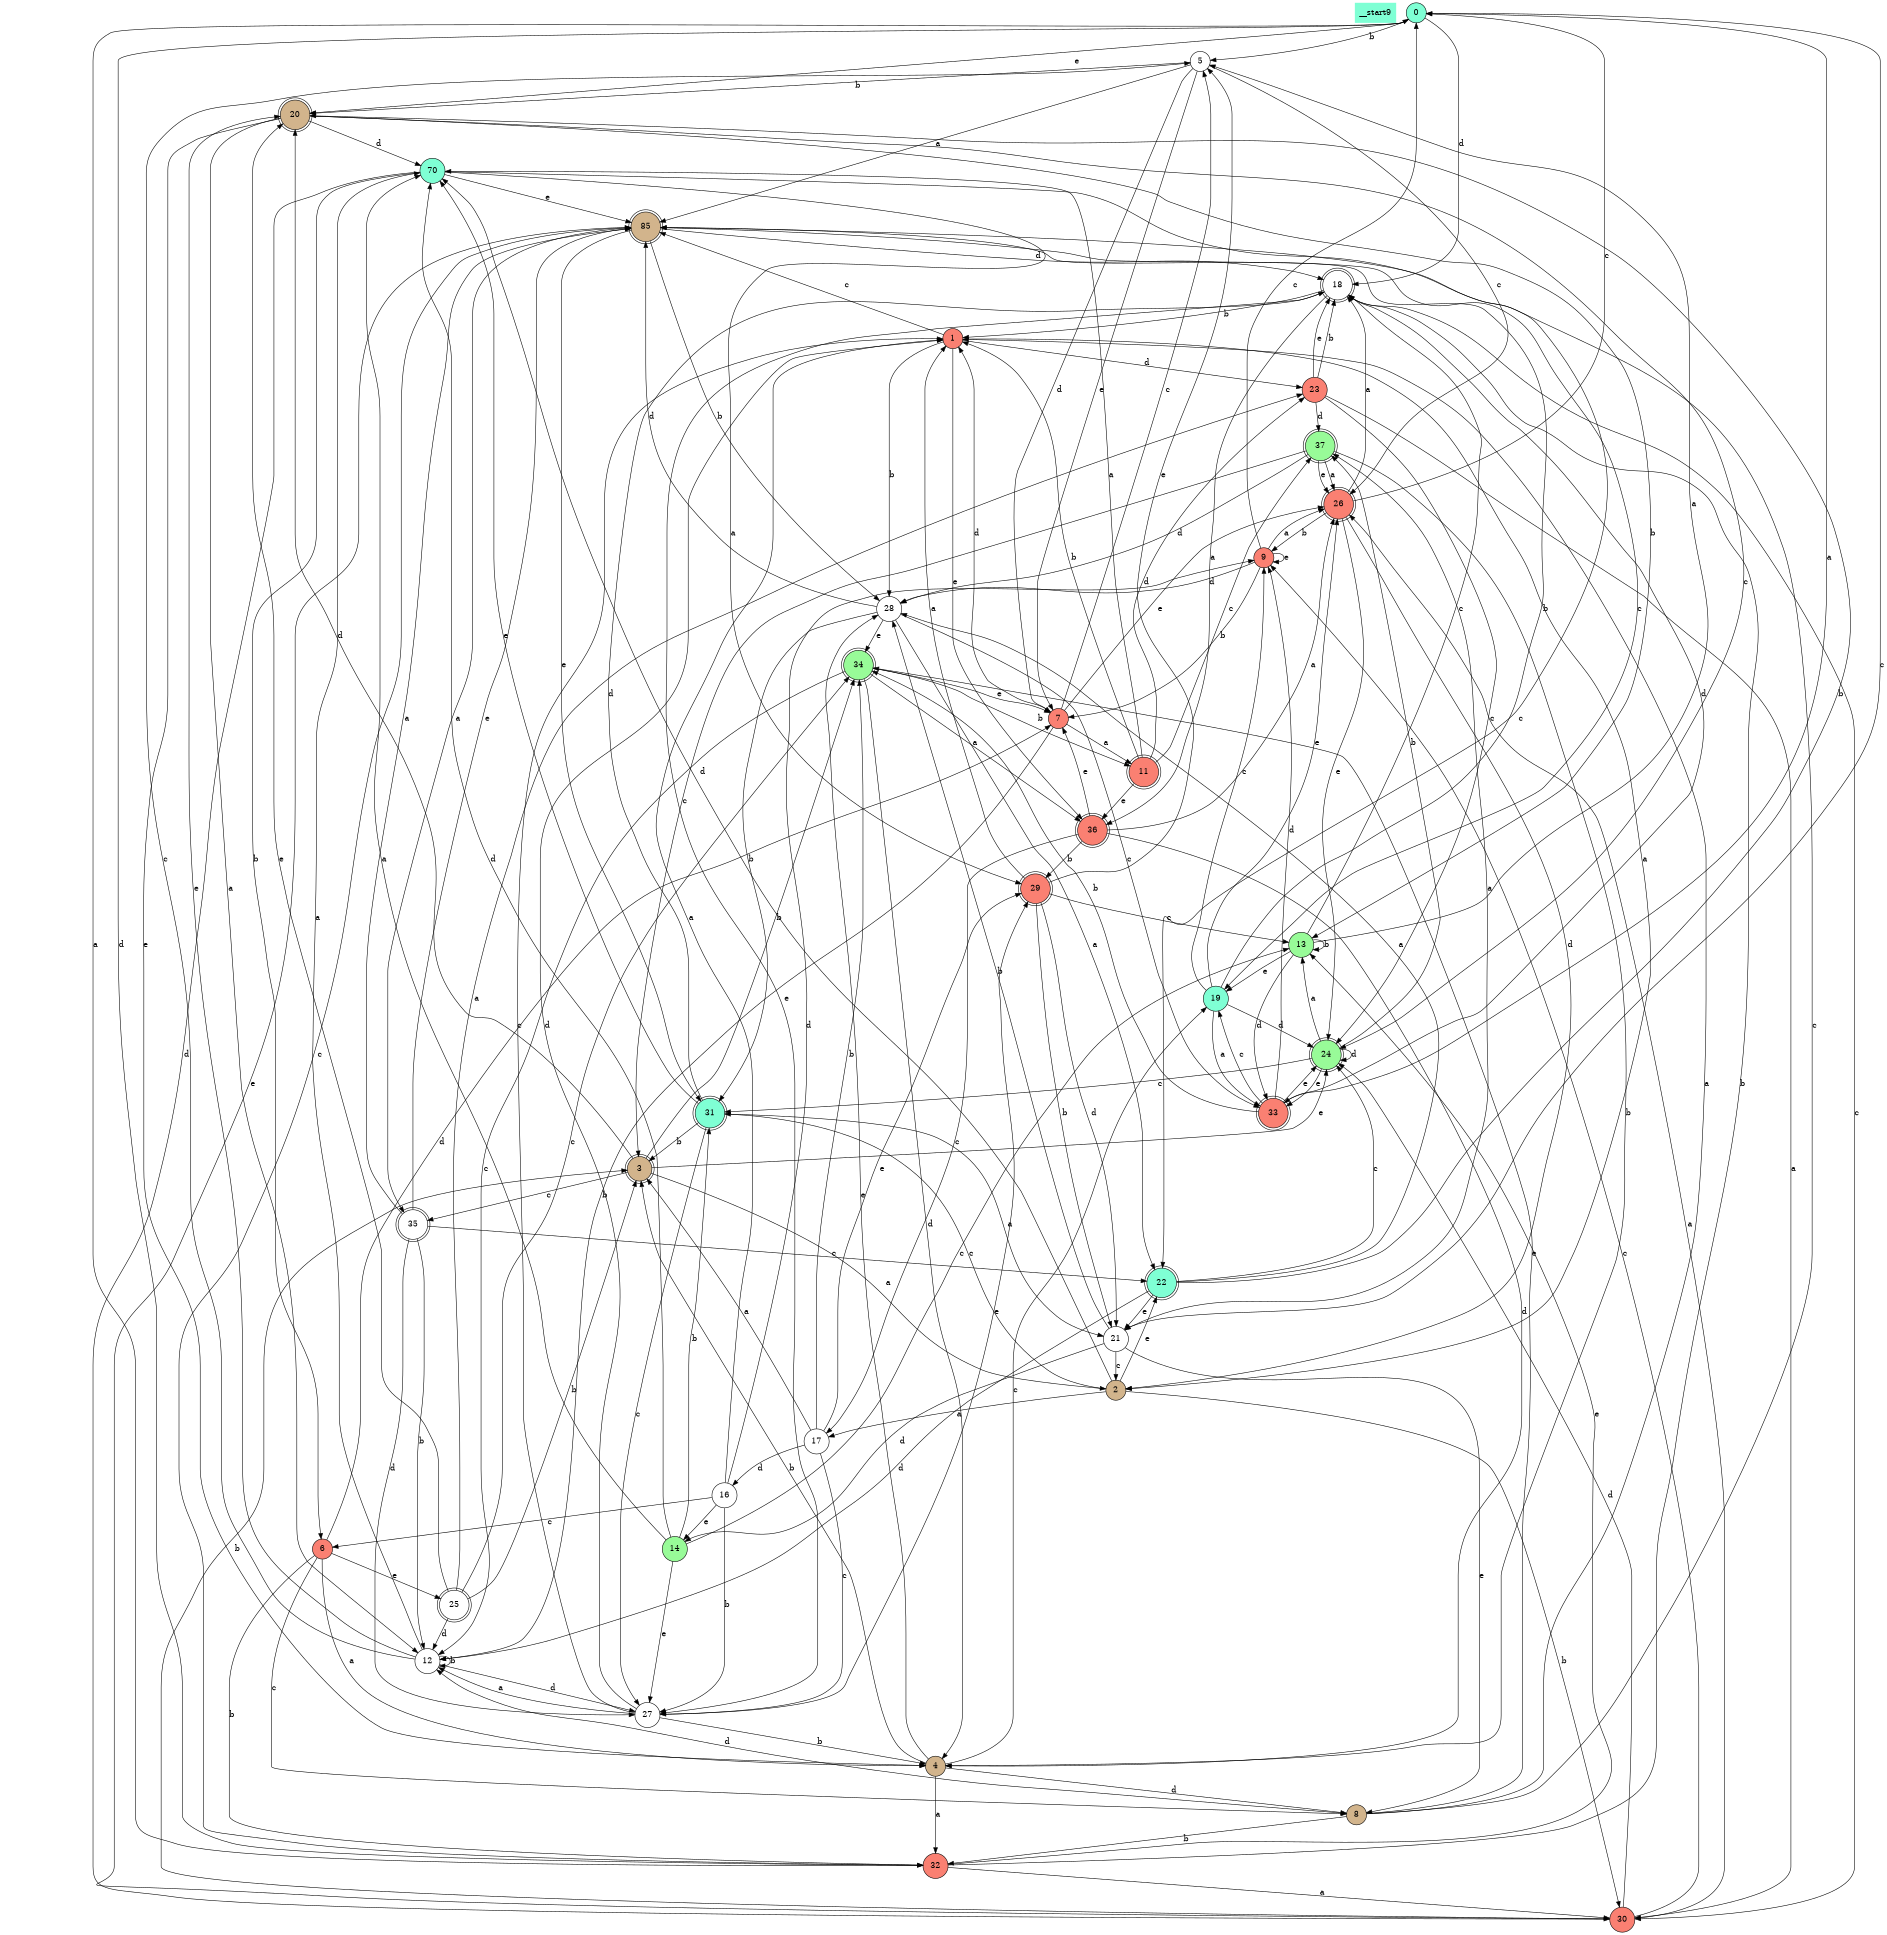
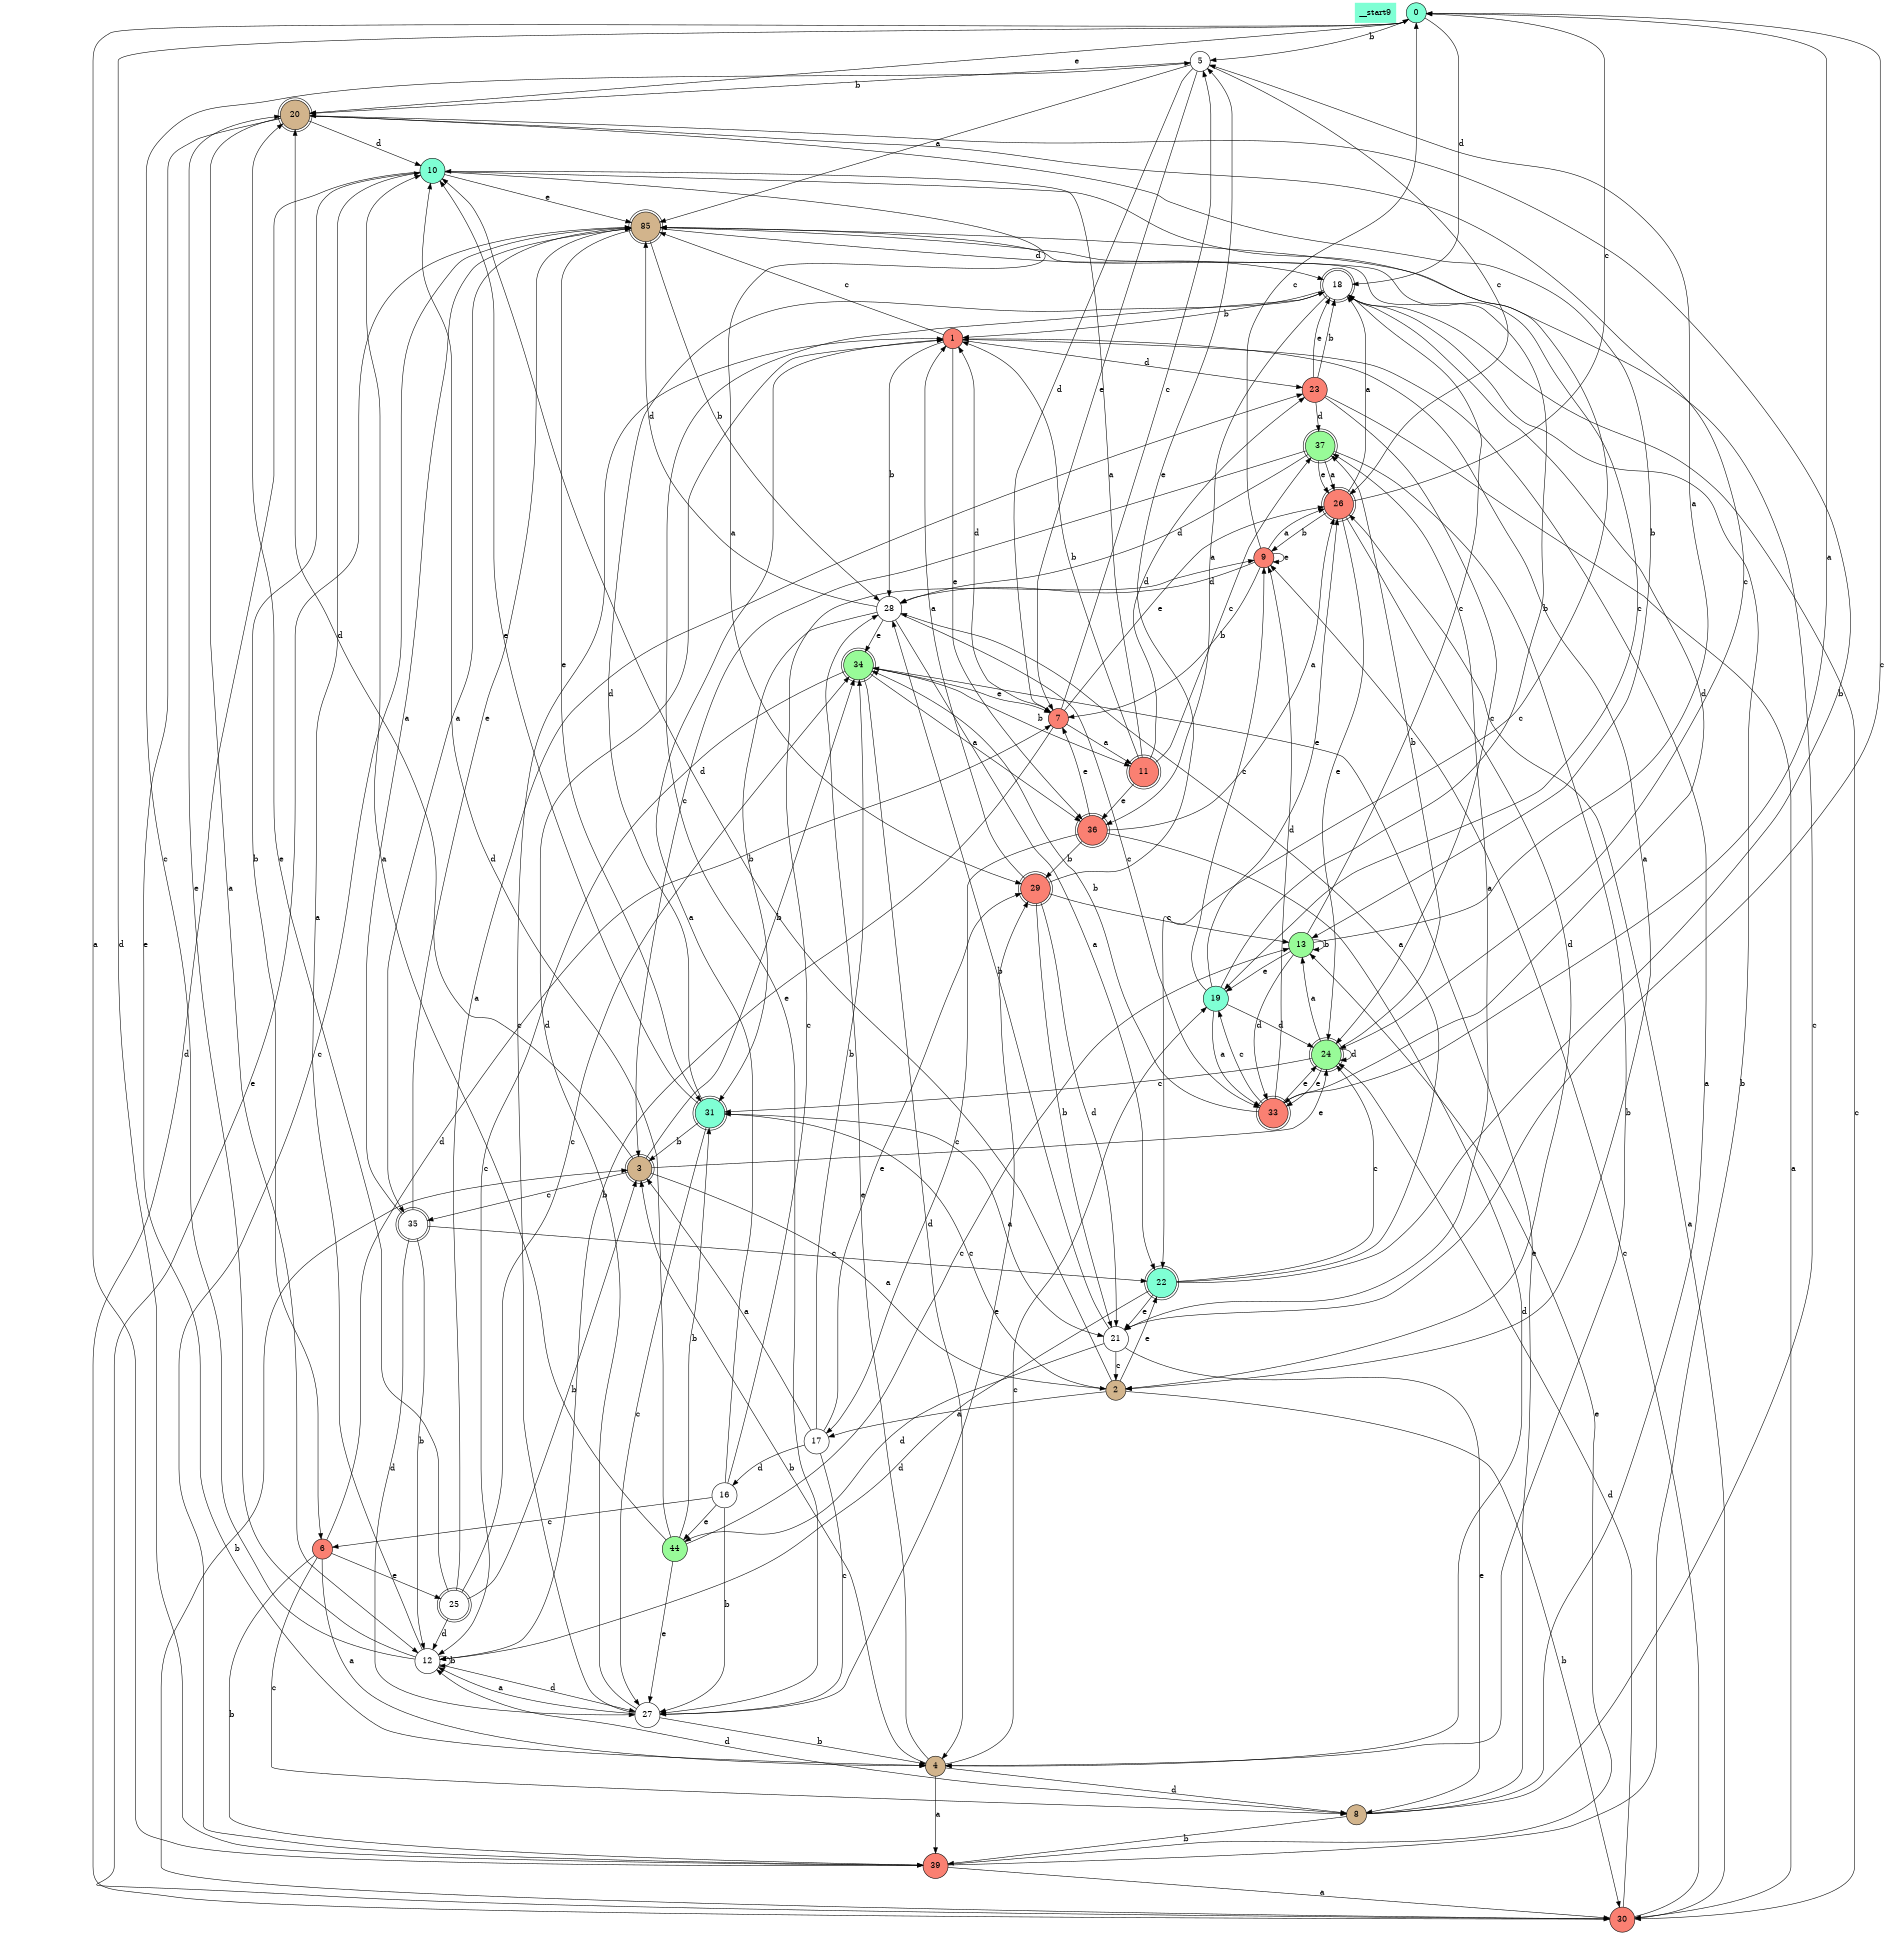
(432, 171) -> (432, 171)
(809, 1026) -> (809, 1026)
(675, 1549) -> (675, 1549)
(936, 1866) -> (936, 1866)
